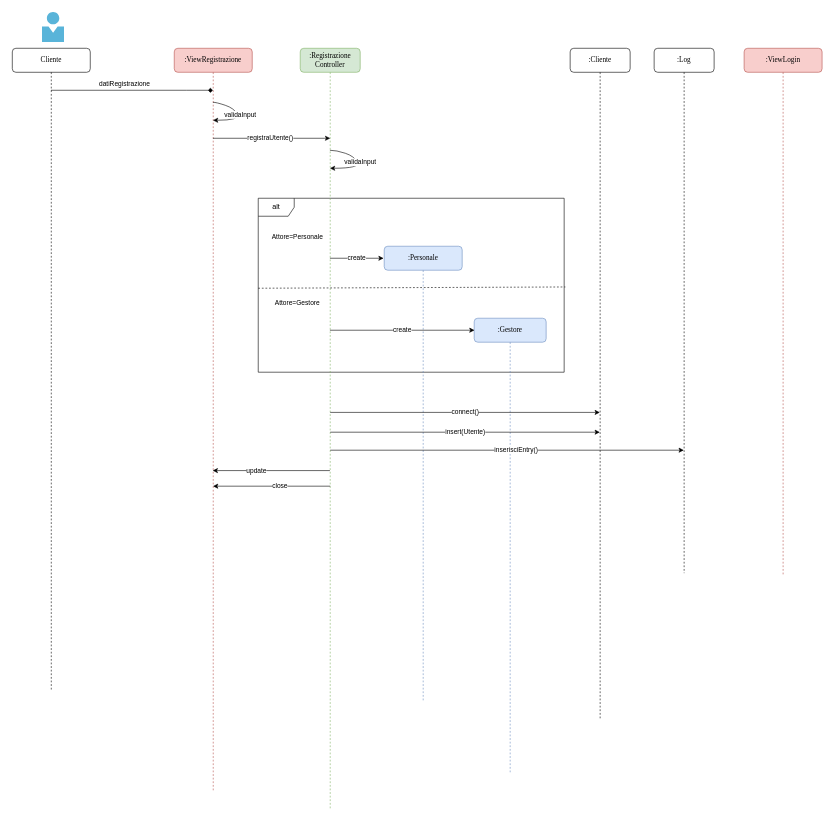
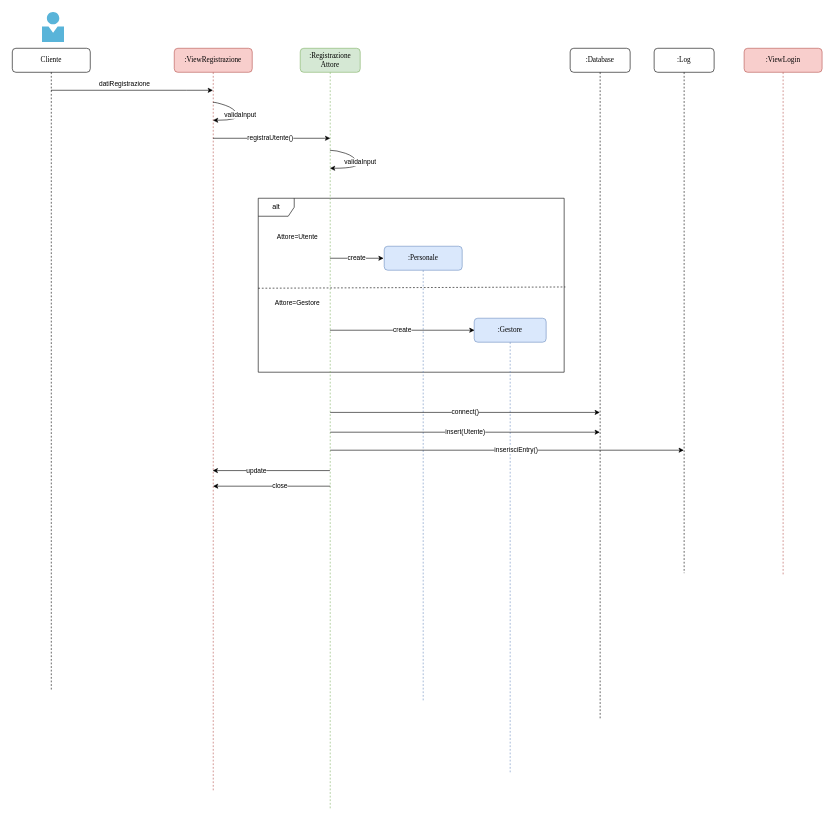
(330, 60) -> (330, 60)
(600, 60) -> (600, 60)
(207, 90) -> (207, 90)
(298, 237) -> (298, 237)
